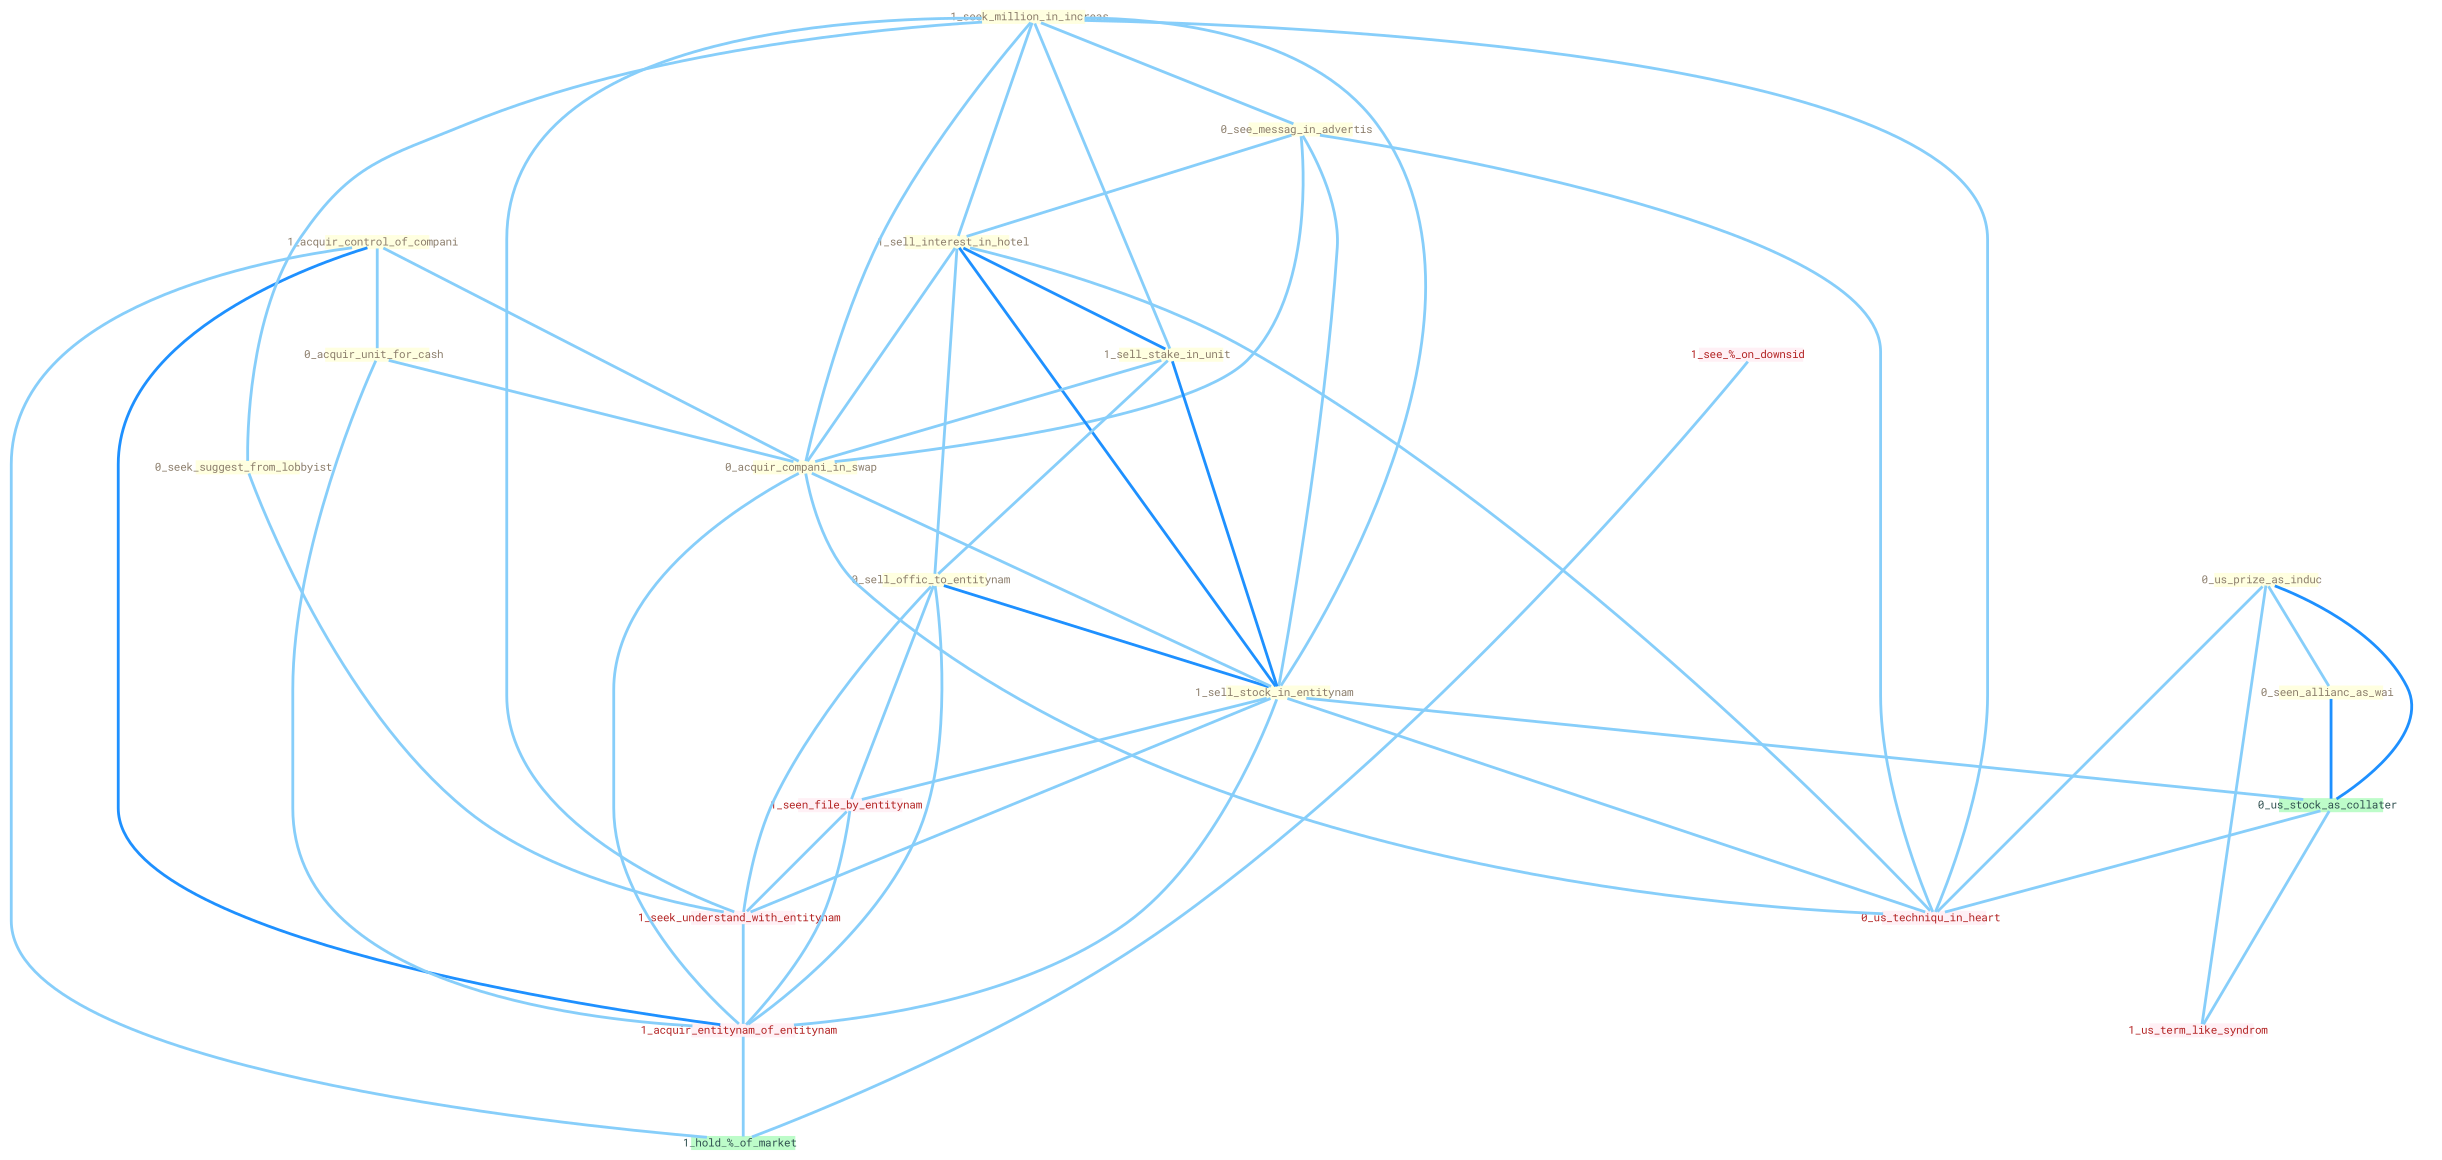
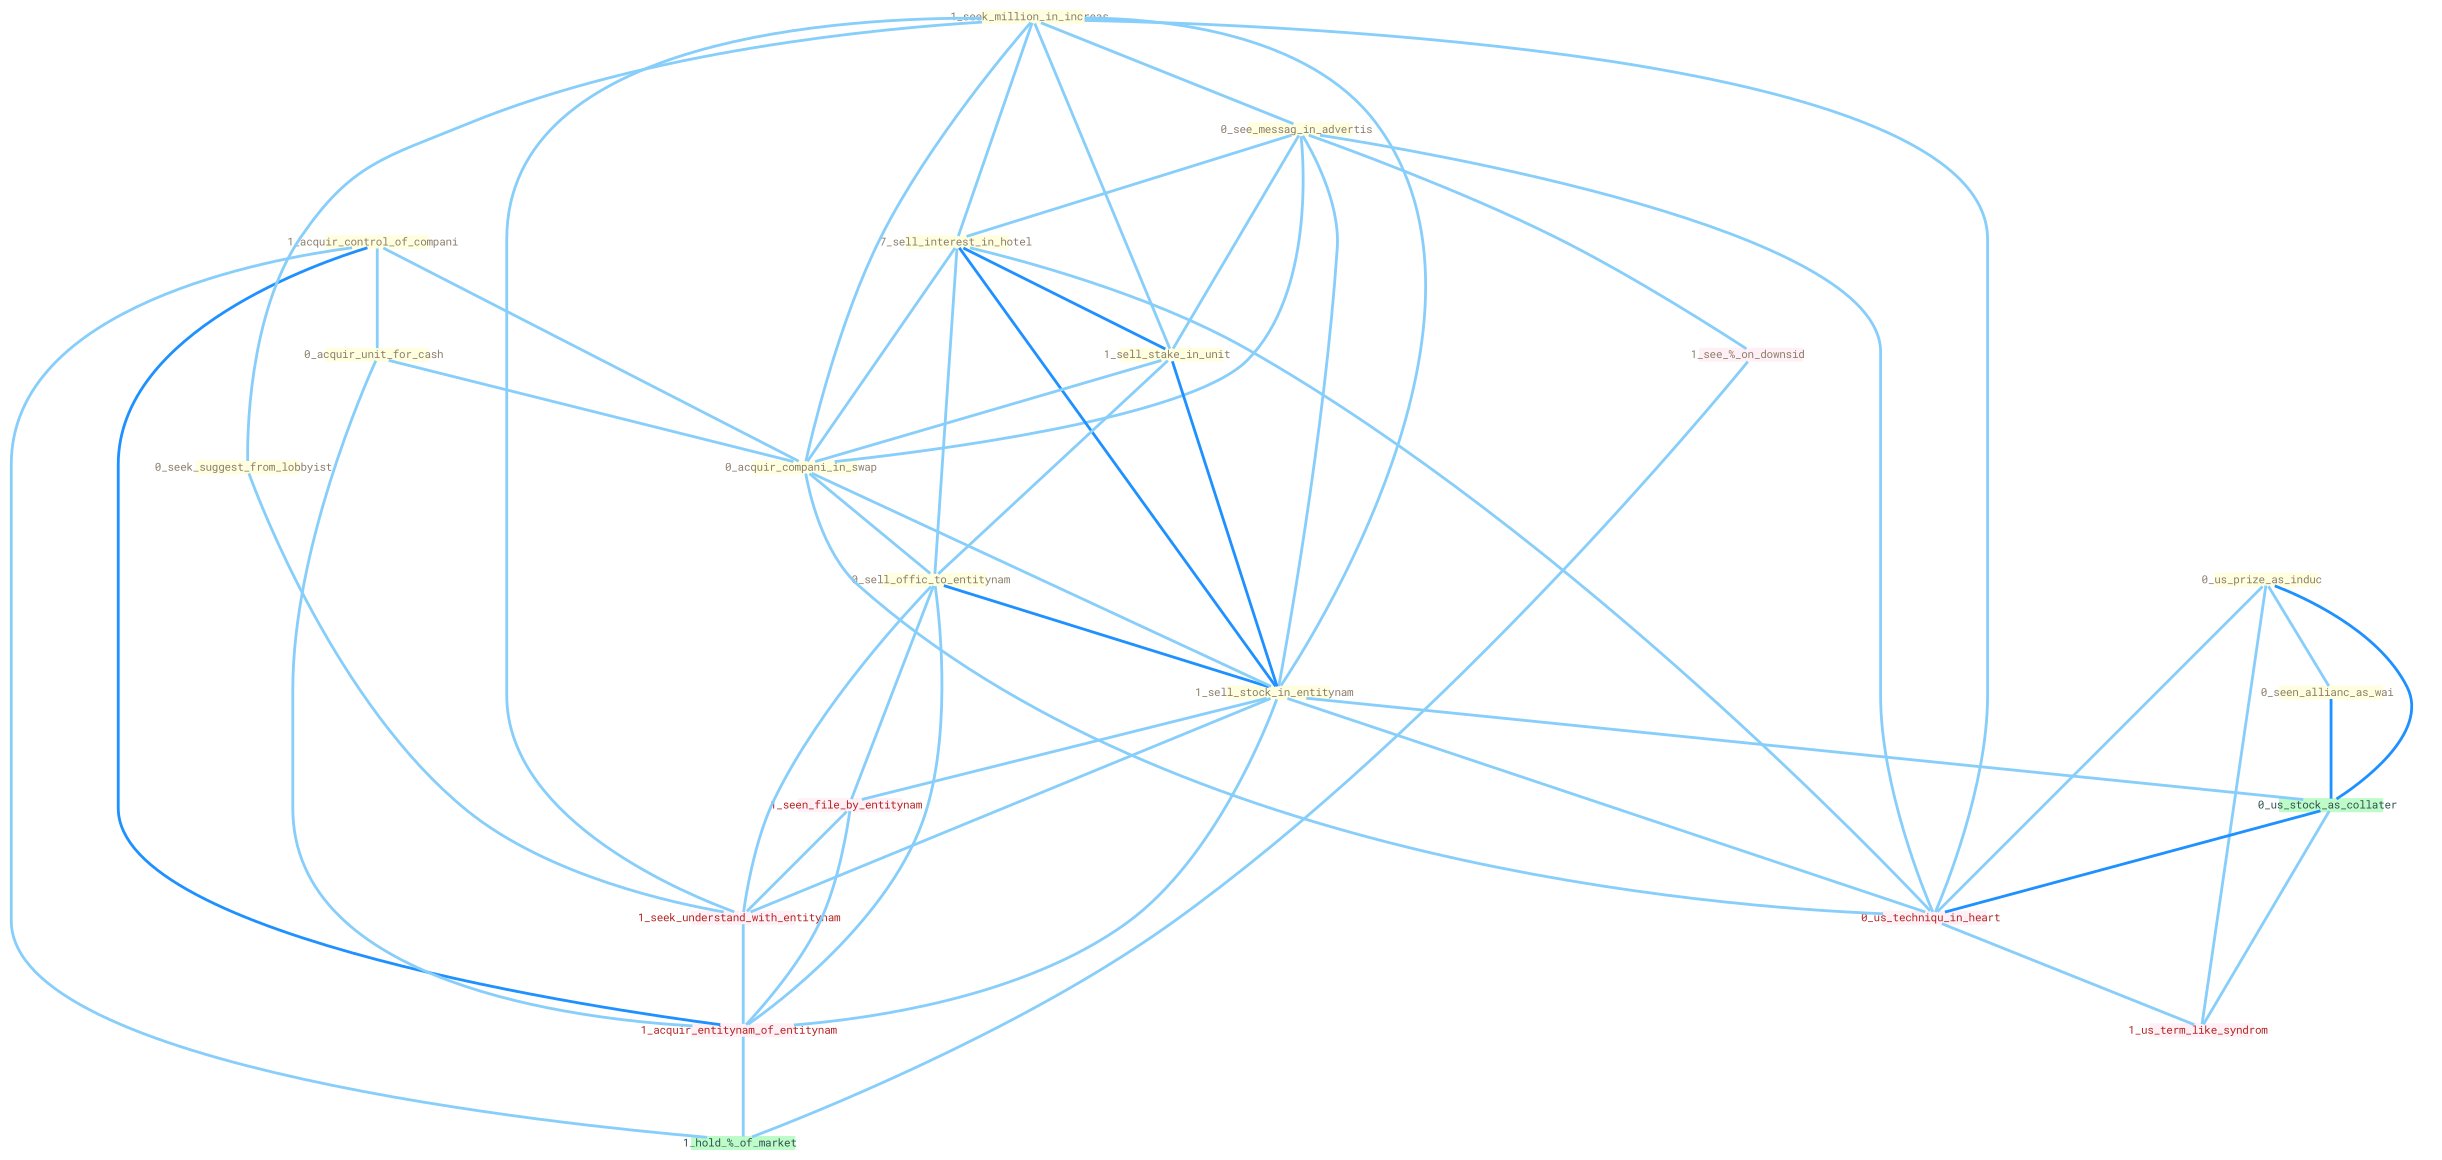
none -> (1535, 227)
(957, 242) -> (957, 242)
none -> (1236, 242)
(1751, 355) -> (1751, 355)
(614, 728) -> (870, 524)
(2133, 861) -> (2133, 861)
none -> (2068, 974)
